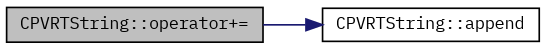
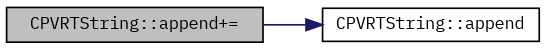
(135, 25) -> (135, 25)
